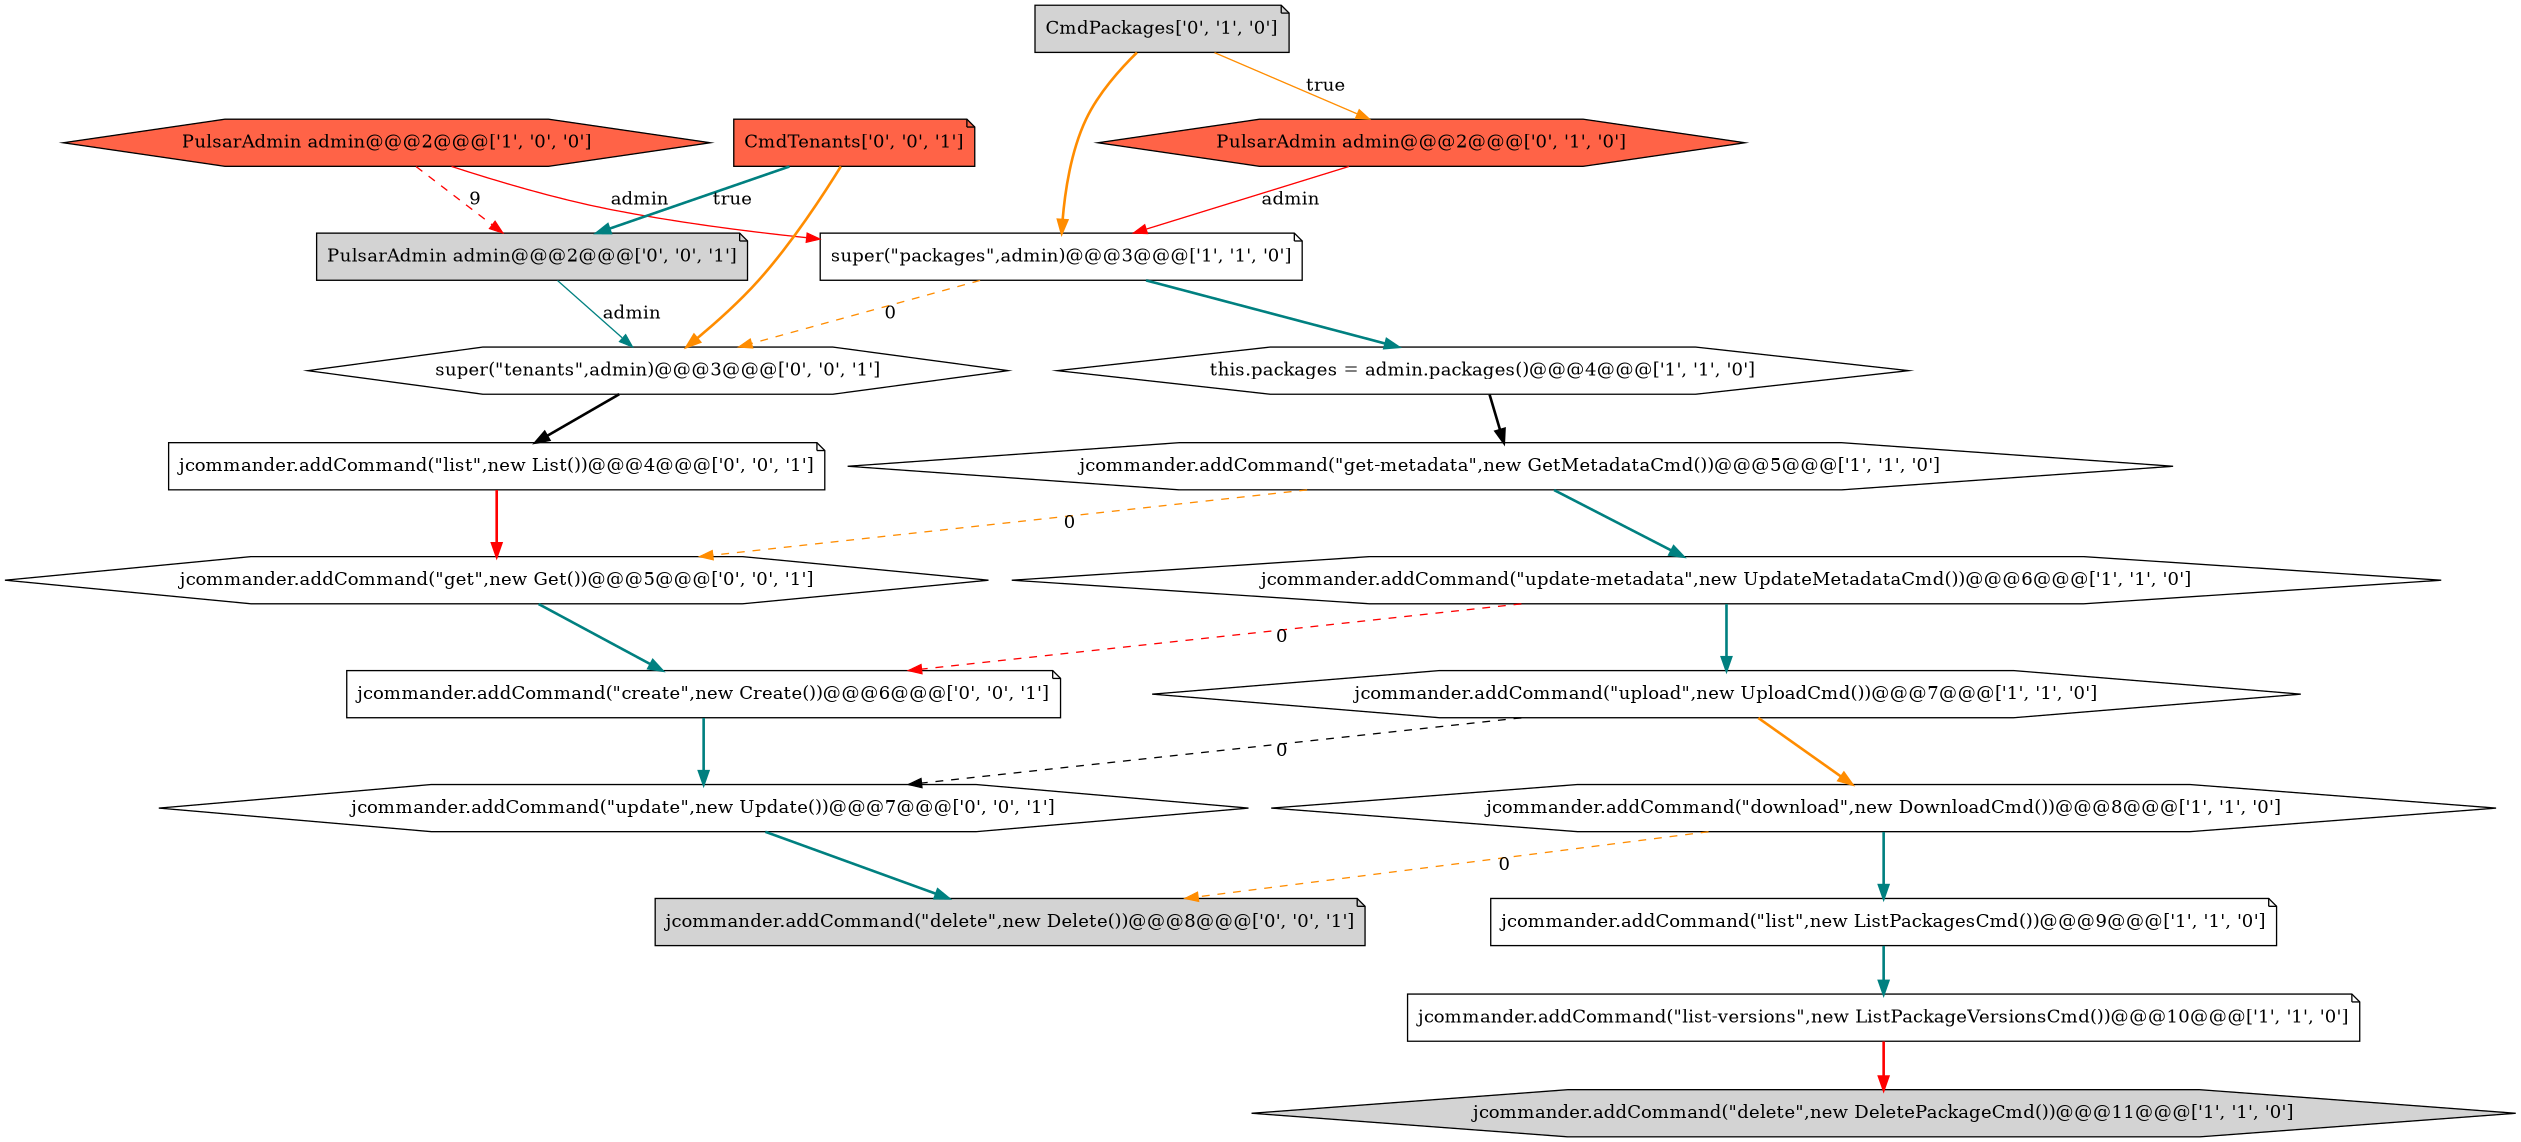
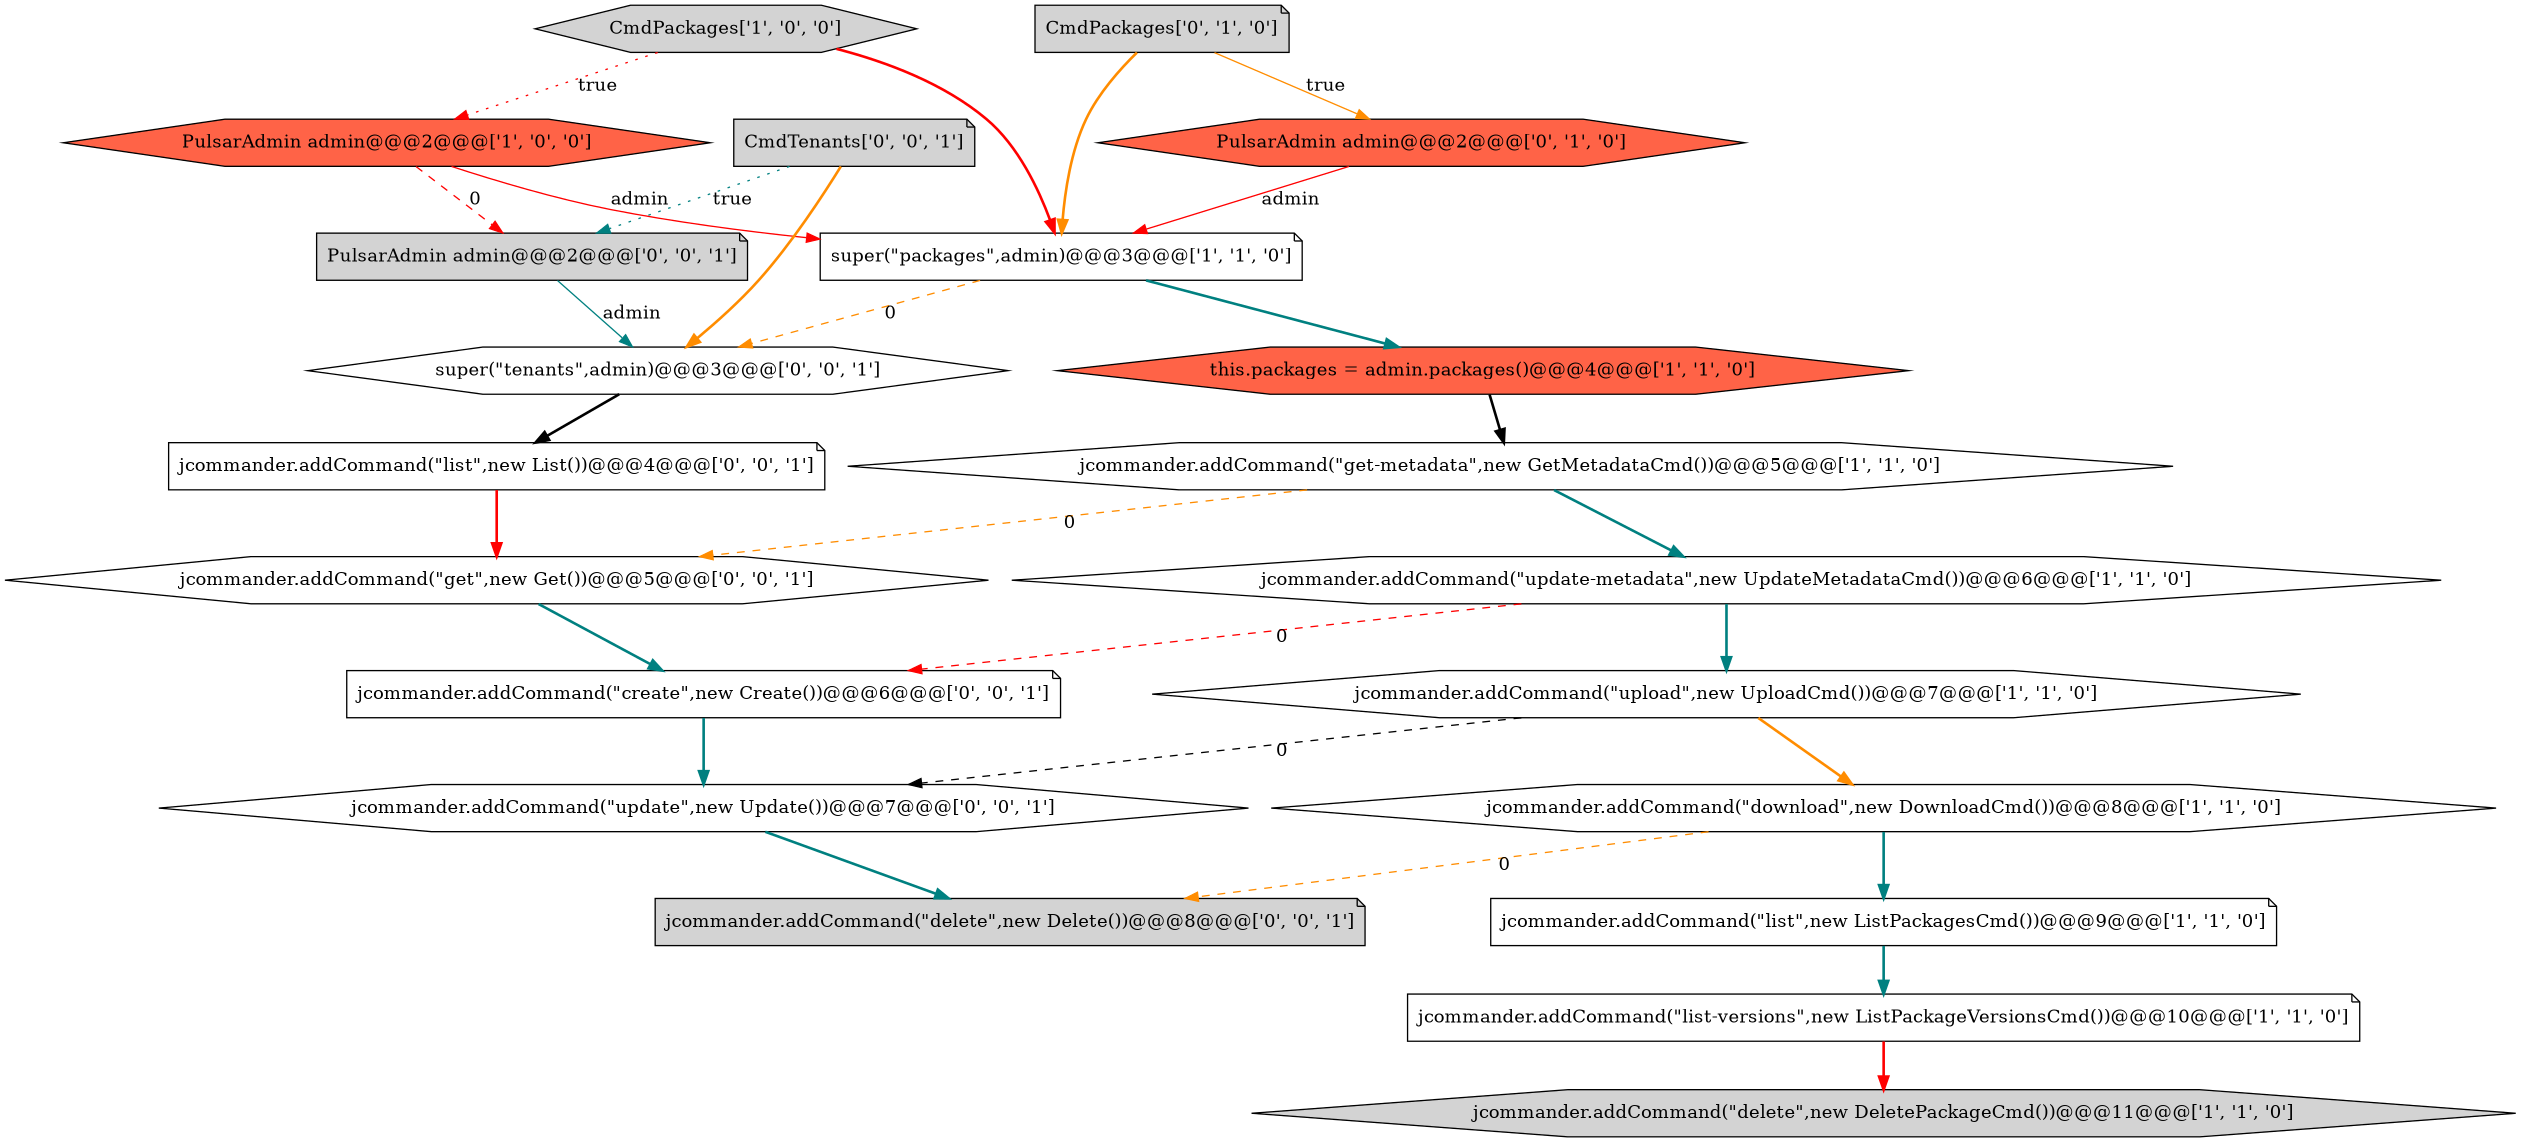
none -> (726, 29)
(854, 143) -> (854, 143)
(699, 198) -> (699, 198)
(476, 200) -> (476, 200)
(1483, 371) -> (1483, 371)
